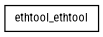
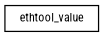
(52, 18) -> (52, 18)
